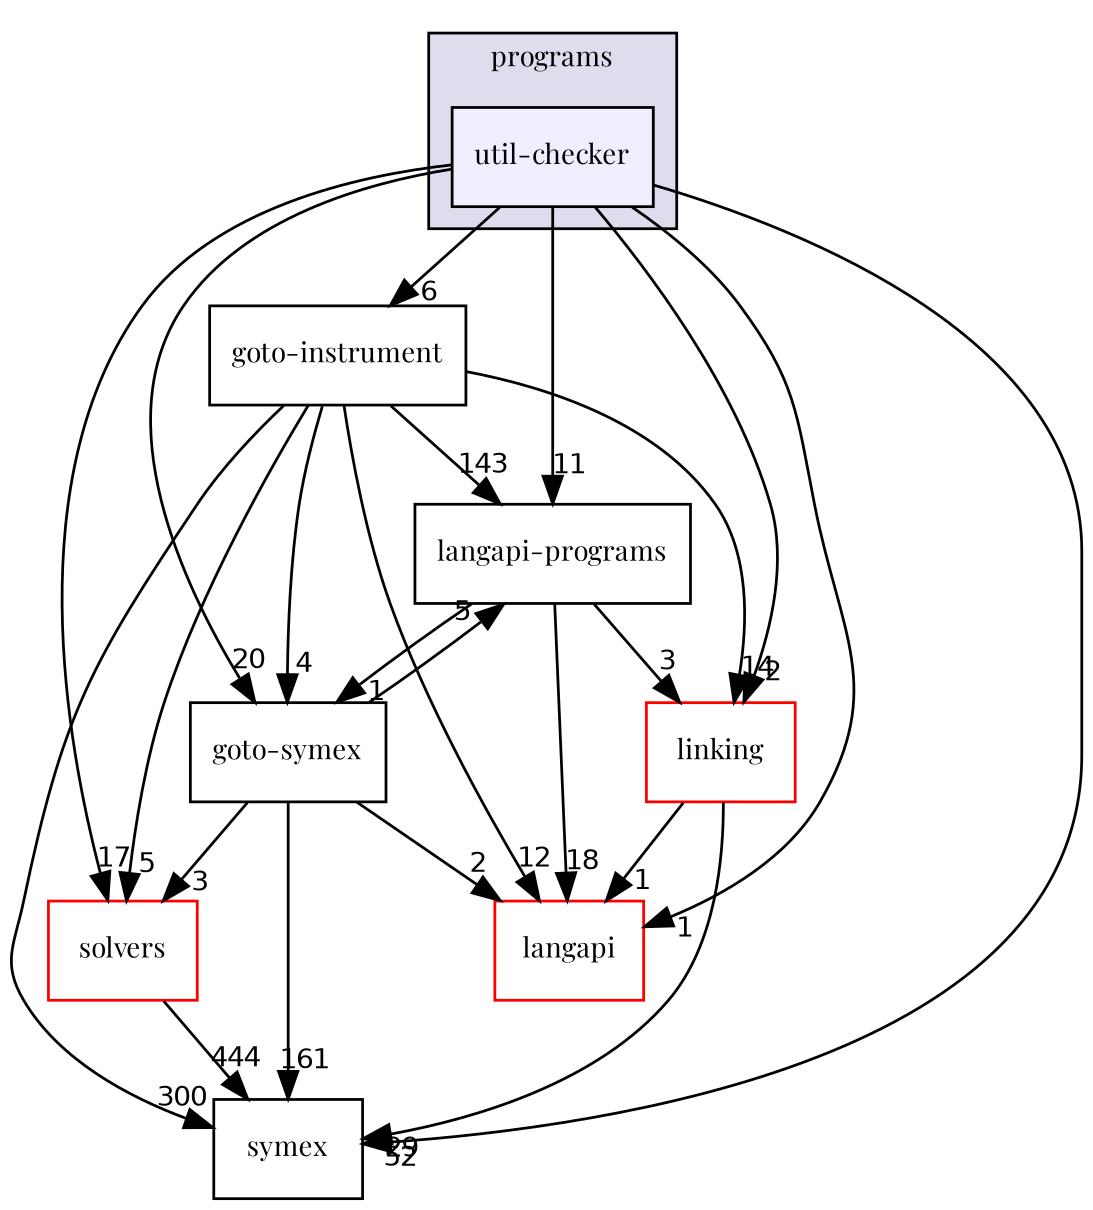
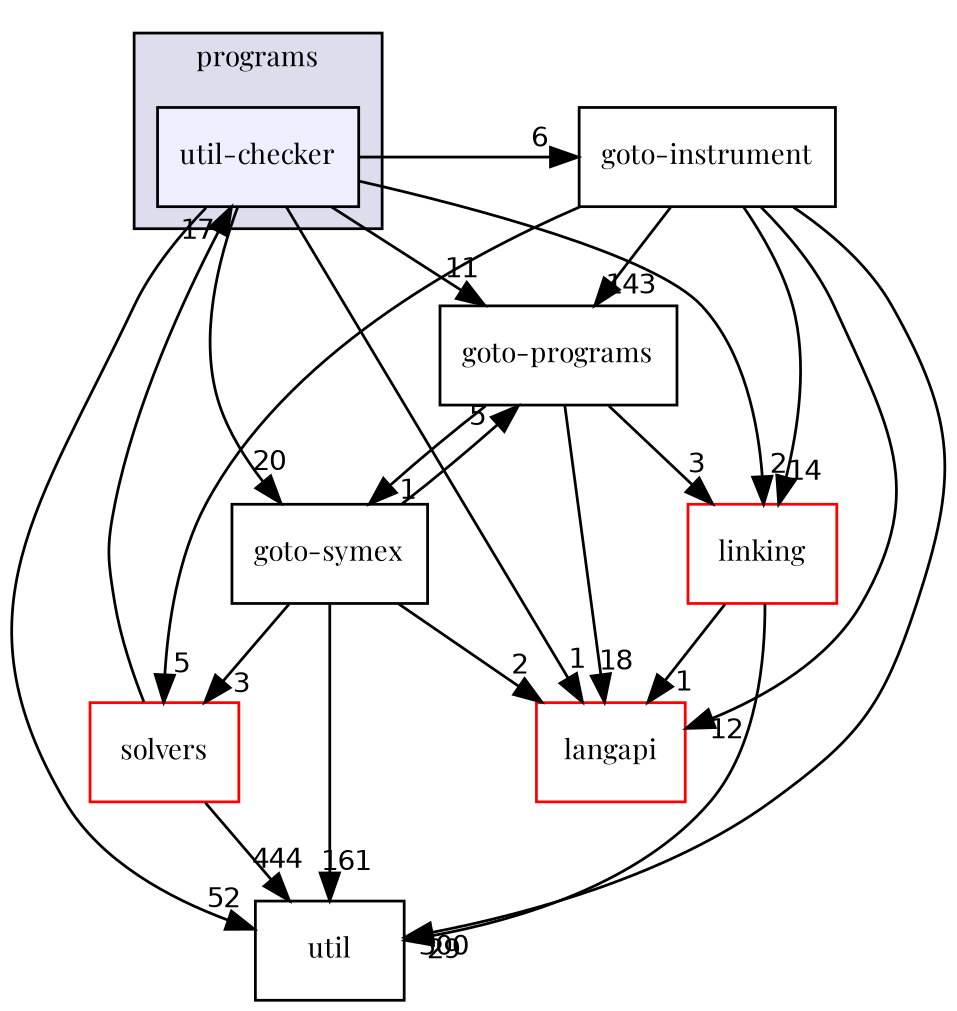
(91, 412) -> (125, 461)
(295, 539) -> none
(553, 554) -> (558, 355)
(288, 1149) -> (330, 951)
